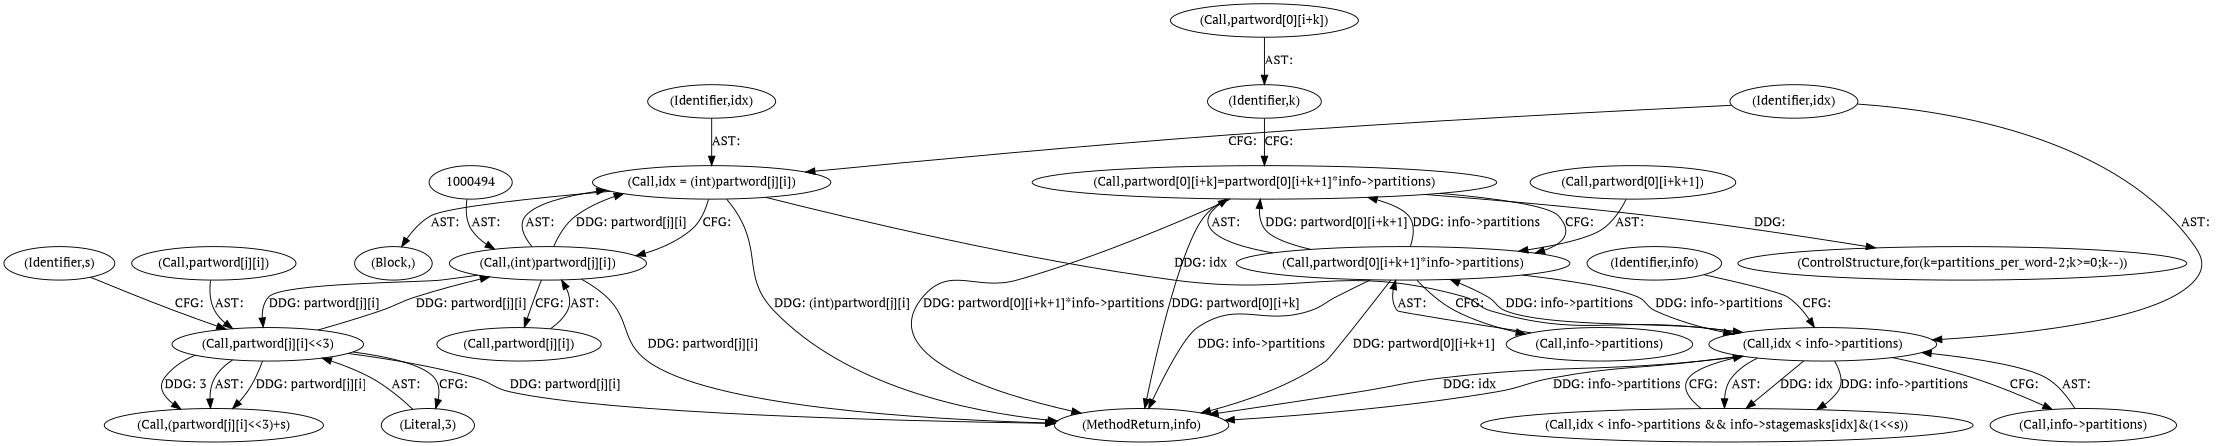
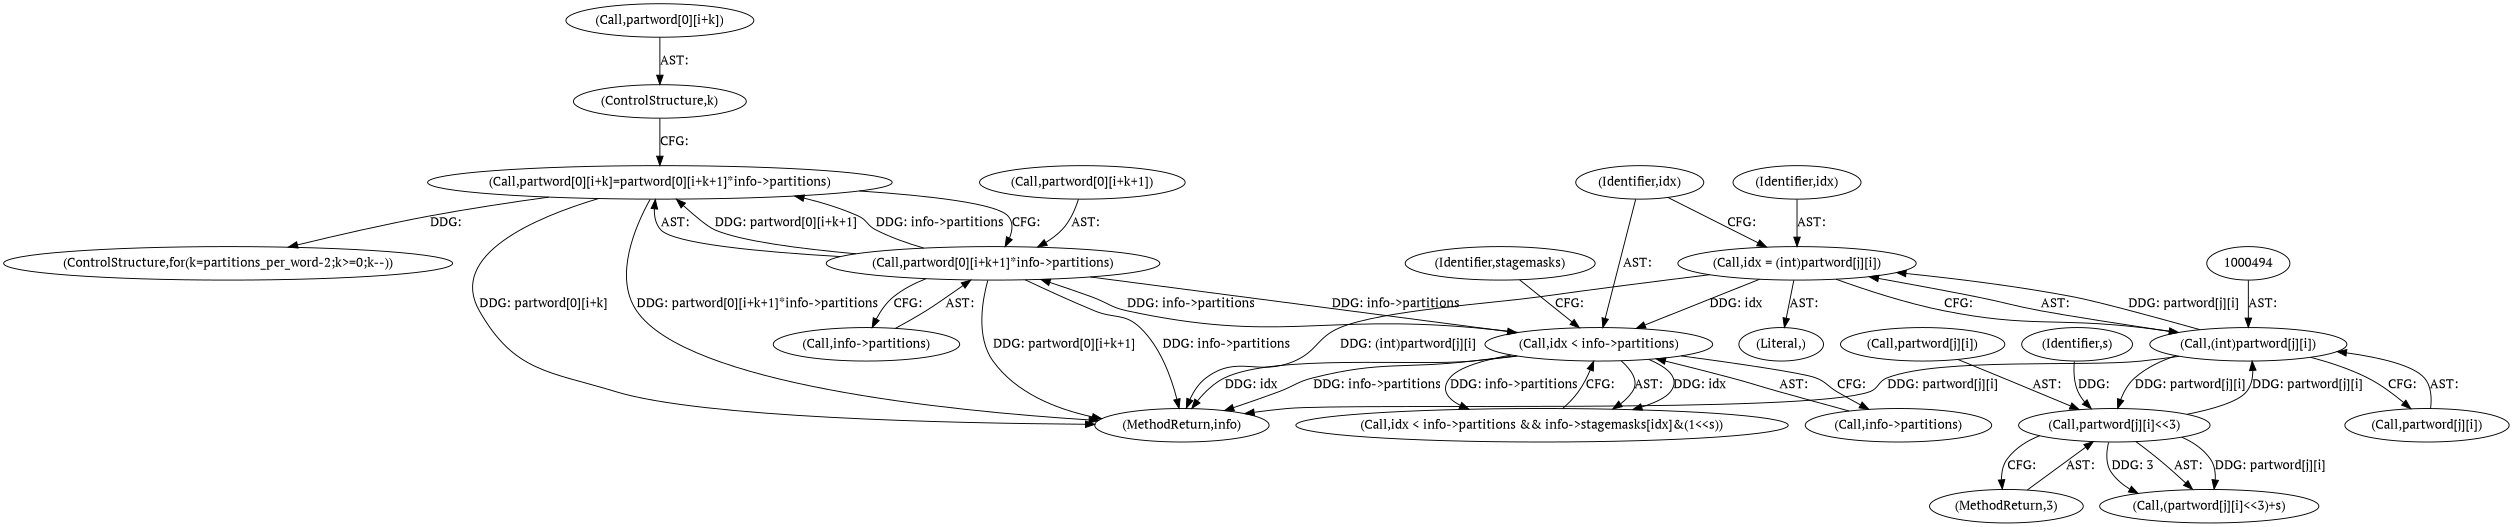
(1264, 101) -> (660, 101)
(393, 263) -> (1781, 344)
(1654, 263) -> (1500, 263)
(191, 304) -> (2096, 385)
(694, 411) -> none
(428, 425) -> (2006, 506)
